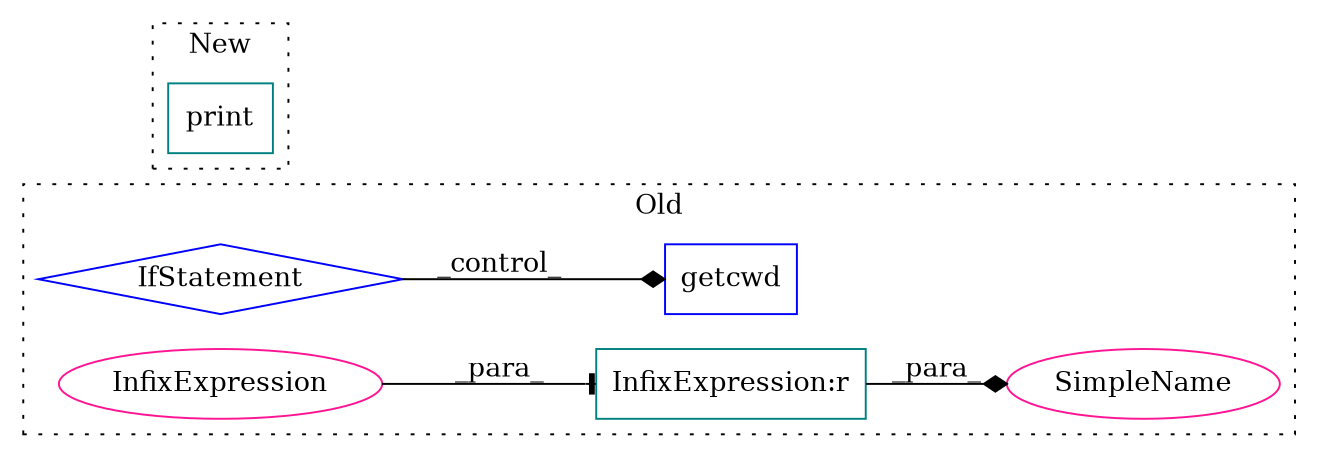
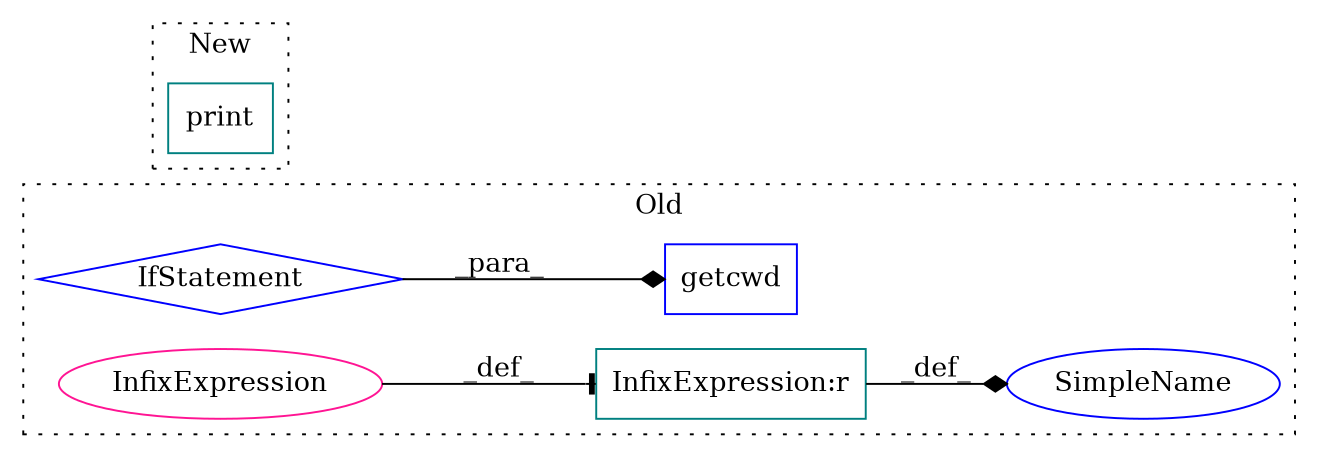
(499, 265) -> (499, 265)
(499, 369) -> (499, 369)
(937, 369) -> (937, 369)
(1143, 384) -> (1143, 384)
